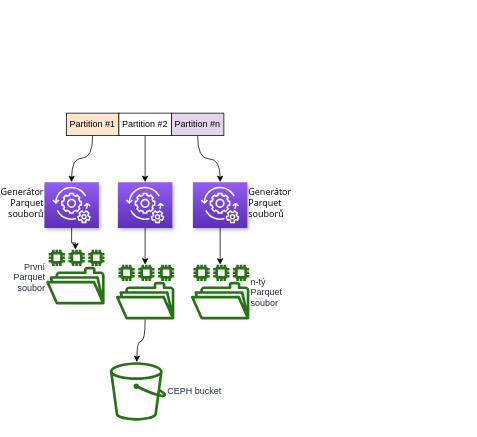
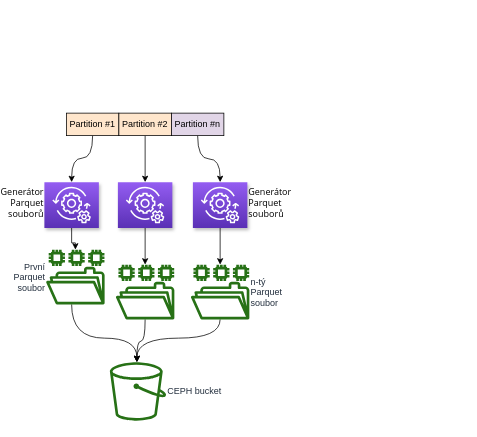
(145, 124) -> (145, 124)
none -> (95, 337)
none -> (182, 338)
